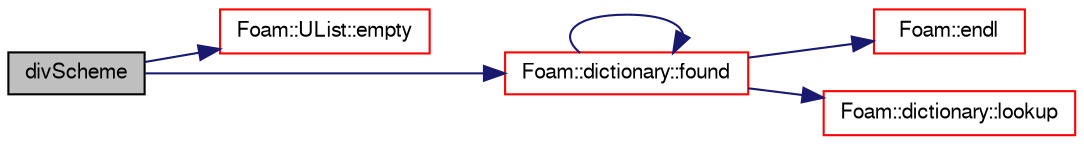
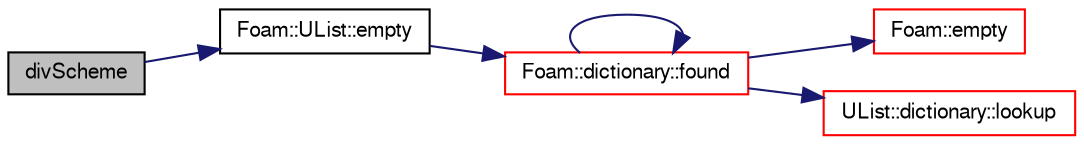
(325, 31) -> (325, 31)
(949, 31) -> (949, 31)
(314, 73) -> (457, 50)
(949, 113) -> (949, 113)
